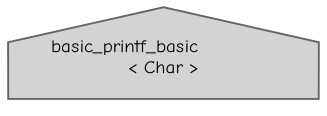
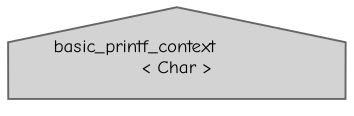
(163, 58) -> (177, 58)
